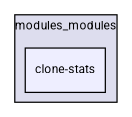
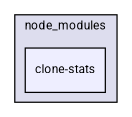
(66, 26) -> (66, 26)
